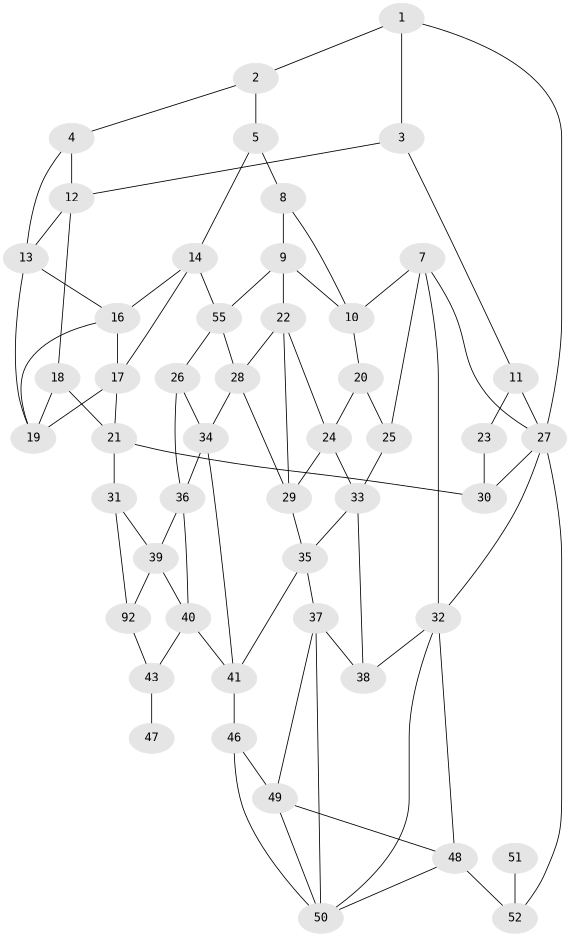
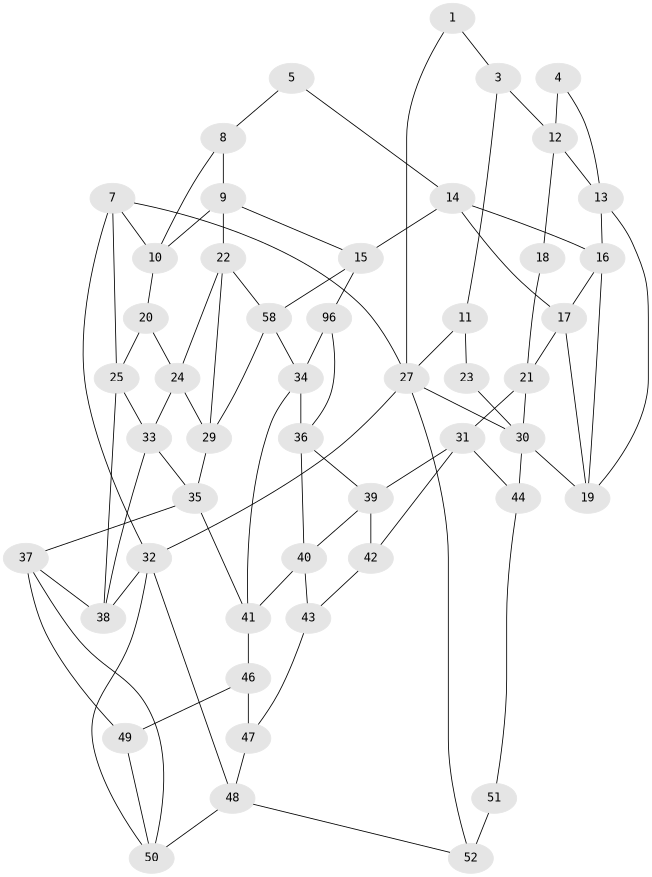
(256, 78) -> none
(219, 318) -> (361, 258)
(178, 378) -> (329, 318)
(238, 378) -> (269, 318)
(45, 408) -> (555, 468)
none -> (110, 498)
none -> (518, 498)
(128, 618) -> (371, 558)
(365, 828) -> (240, 768)
(256, 836) -> (248, 708)
